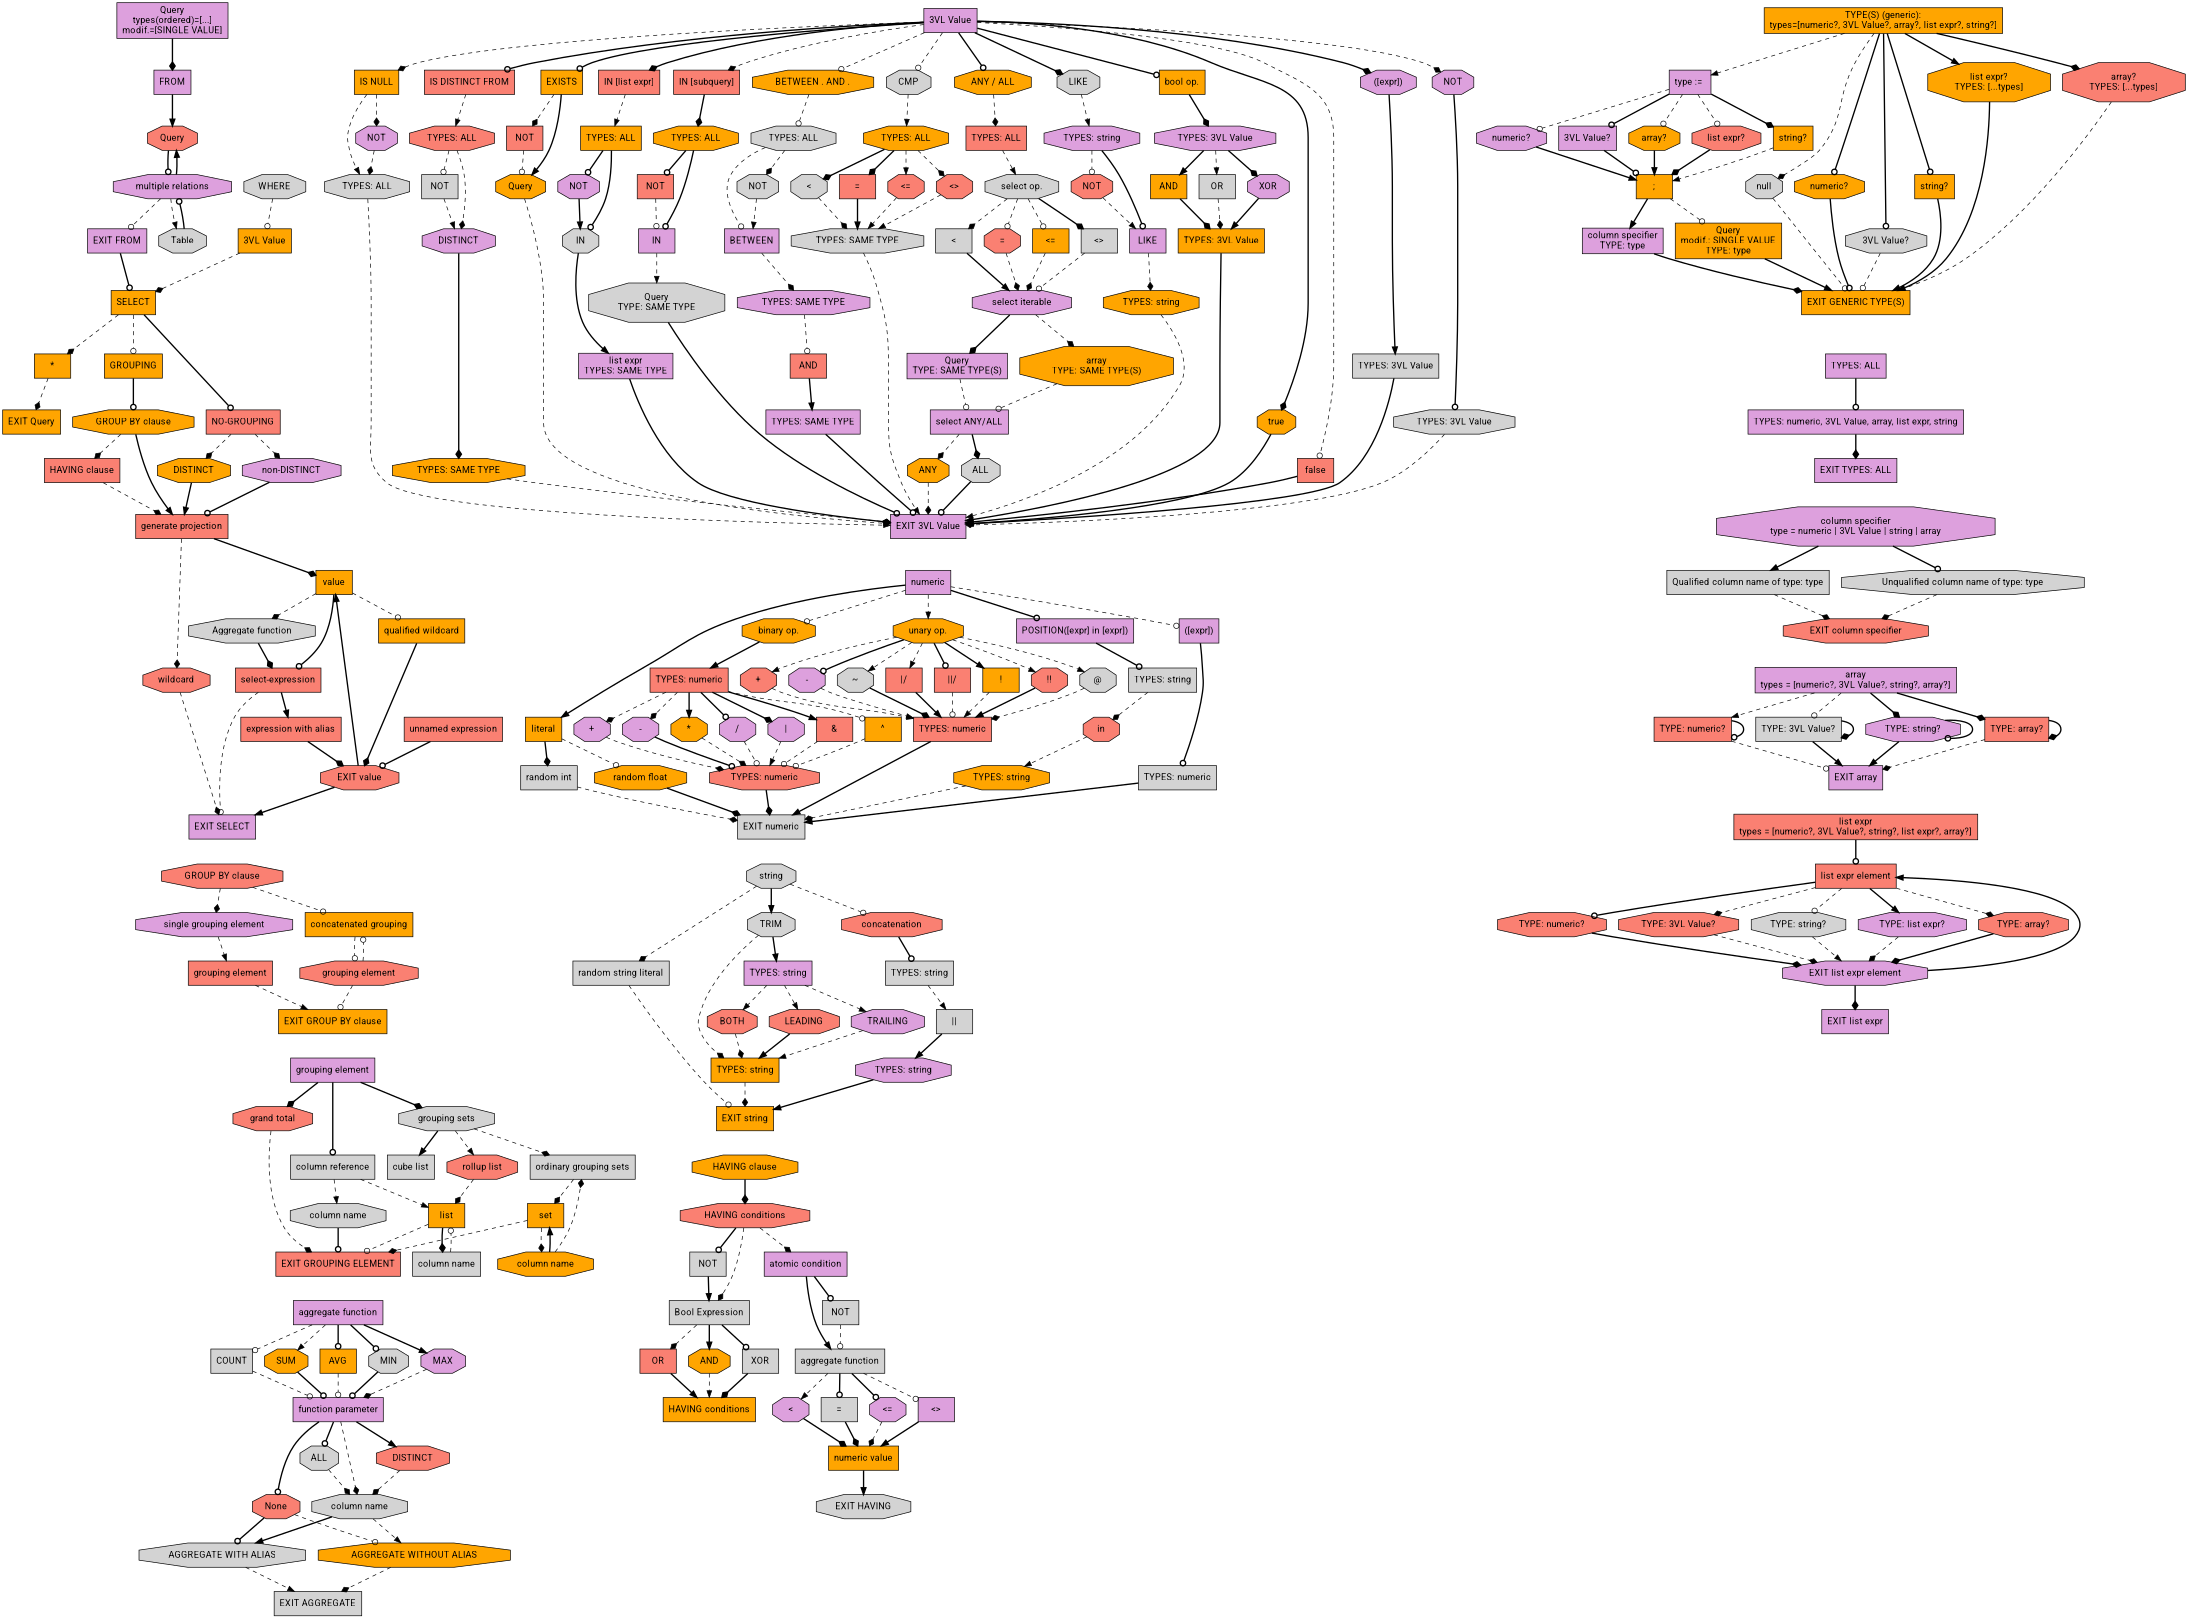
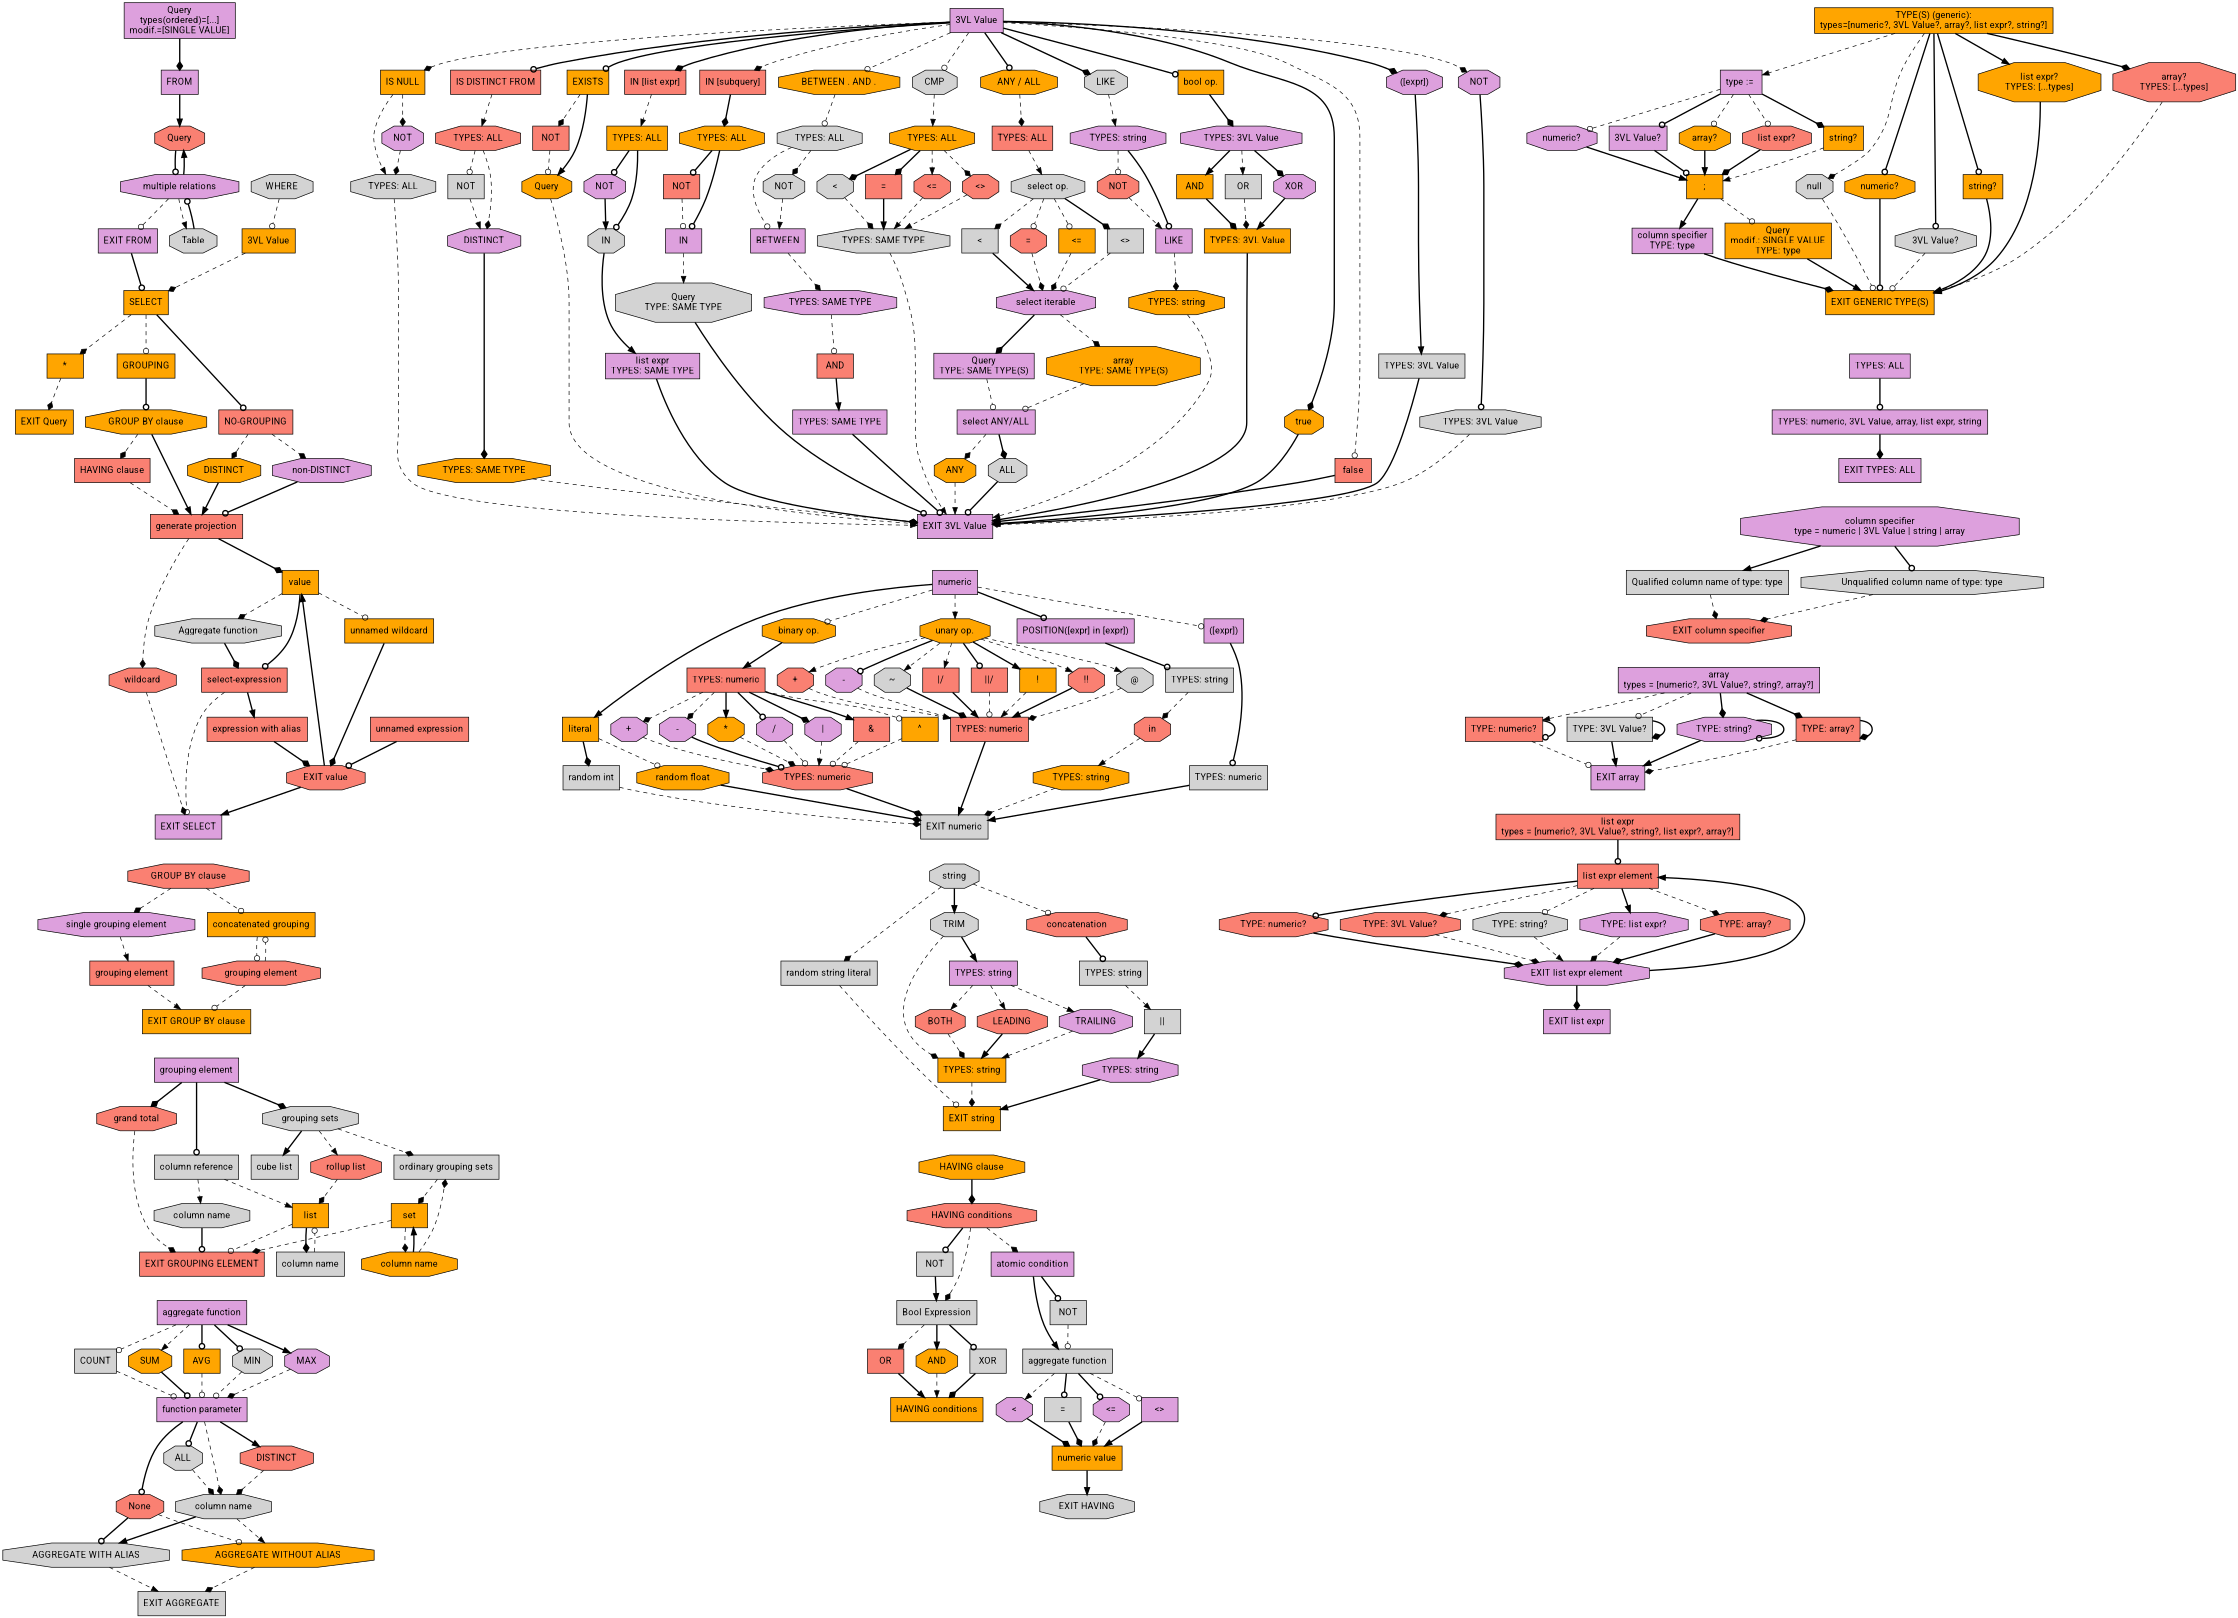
(928, 494) -> (955, 495)
(422, 631) -> (389, 631)
(366, 1383) -> (230, 1383)
